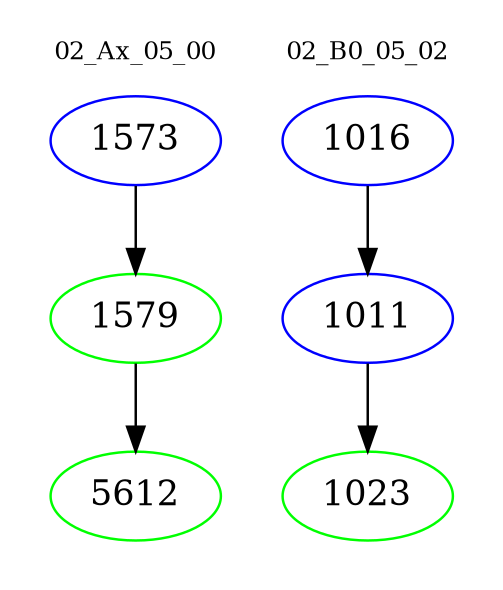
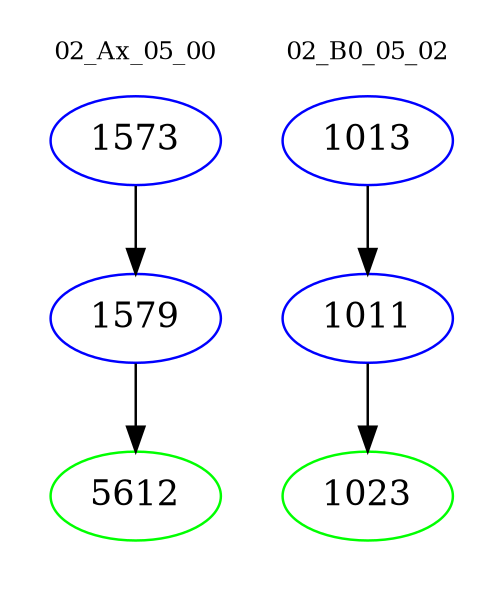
(368, 141) -> (368, 141)
(136, 318) -> (136, 318)
